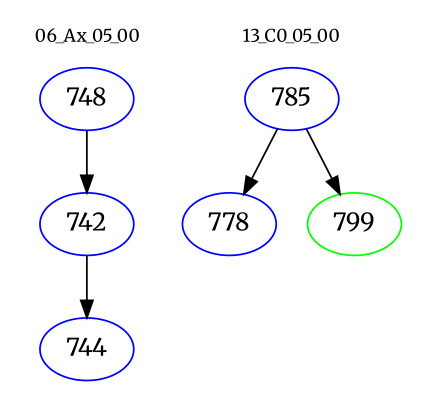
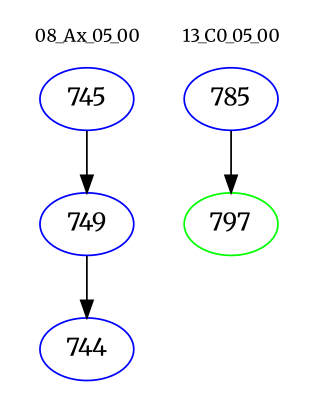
(88, 37) -> (88, 37)
(87, 99) -> (87, 99)
(87, 224) -> (87, 224)
(229, 224) -> none
(354, 224) -> (231, 224)
